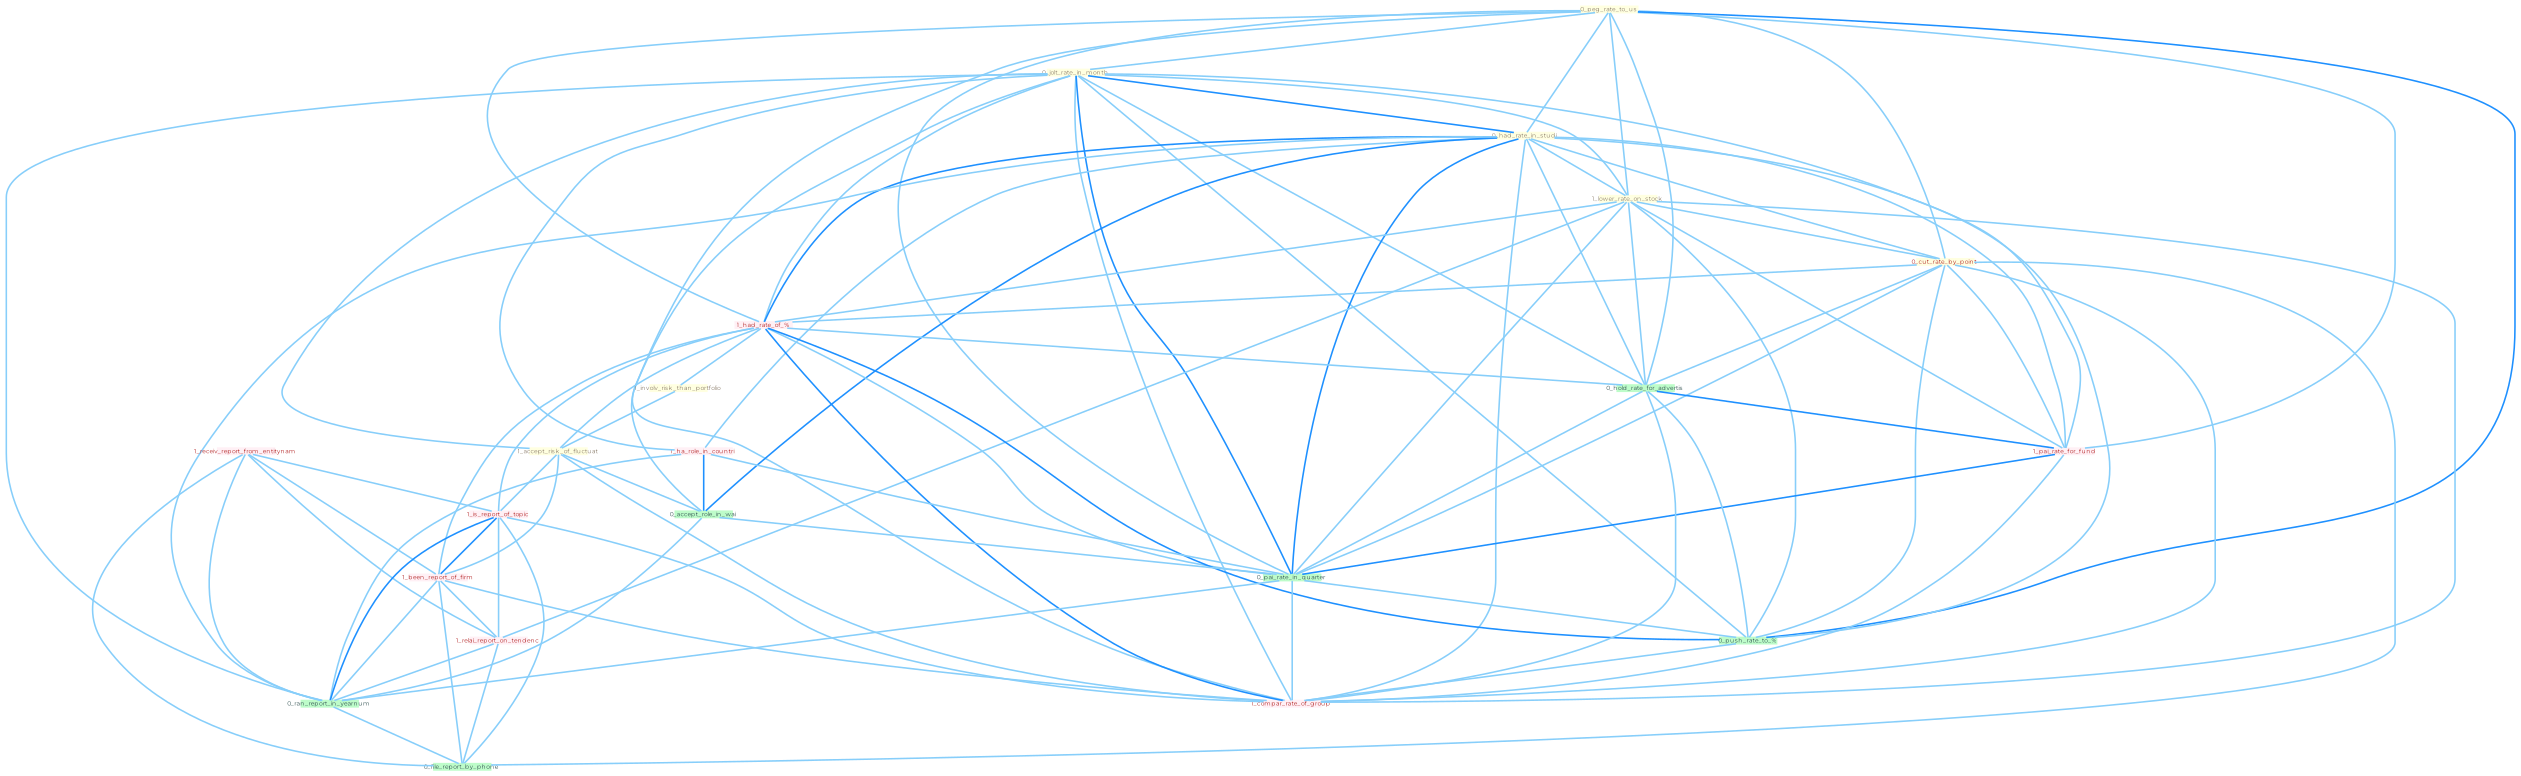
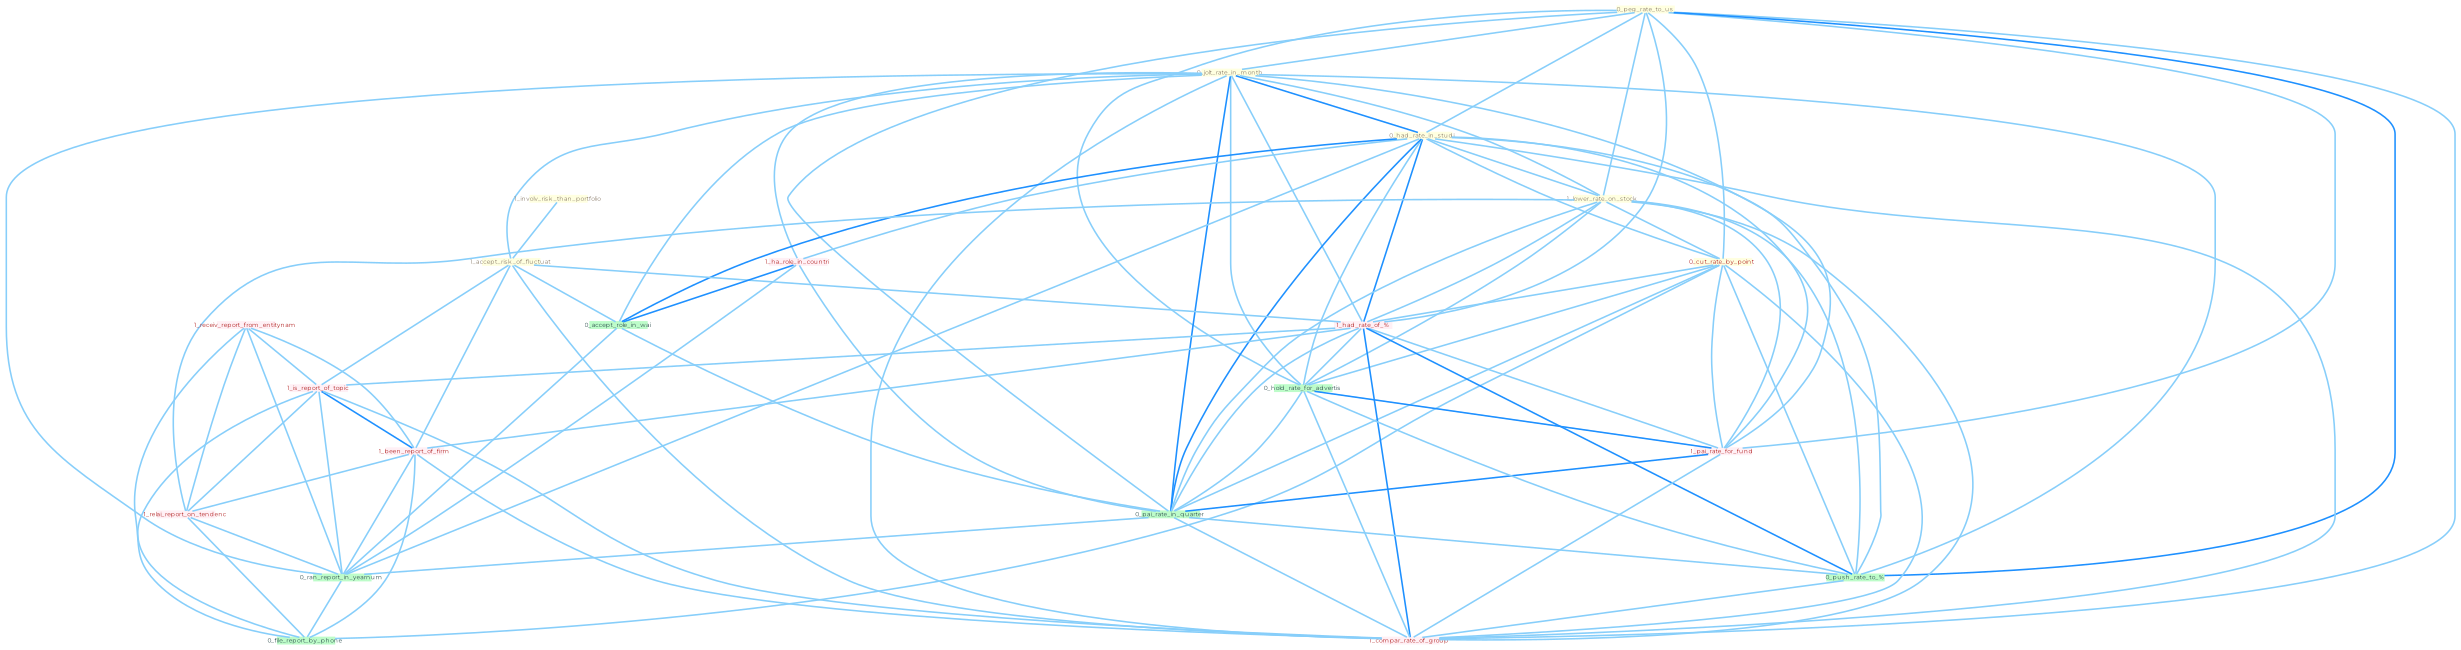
(721, 357) -> (1543, 388)
(387, 585) -> (331, 487)
